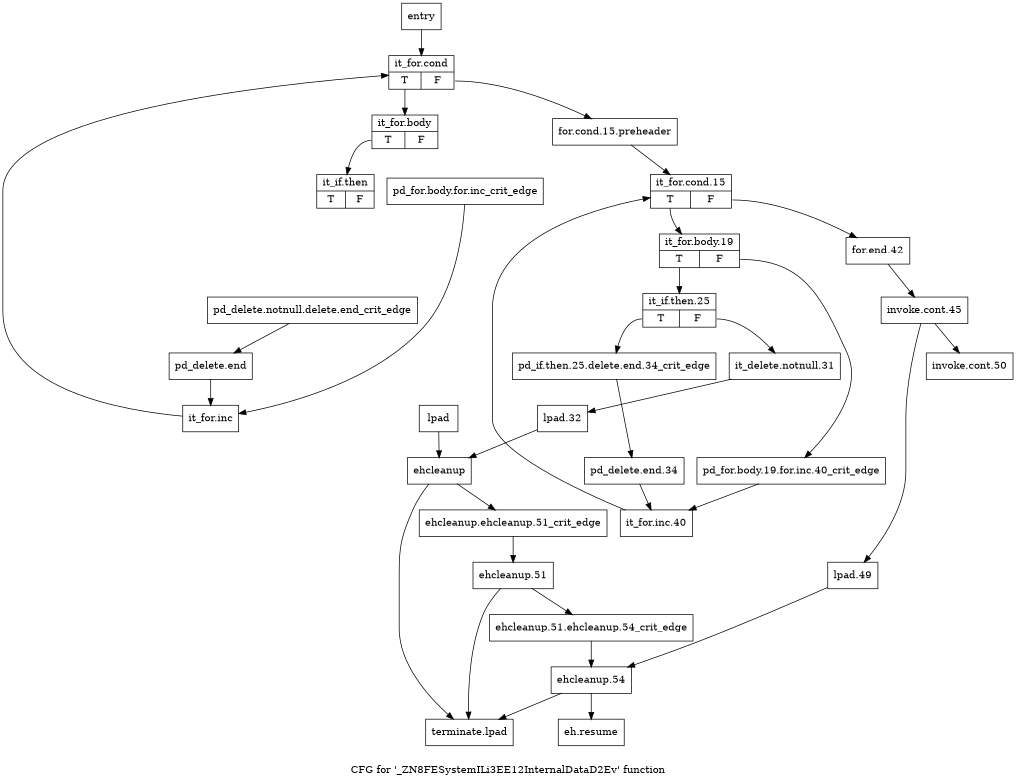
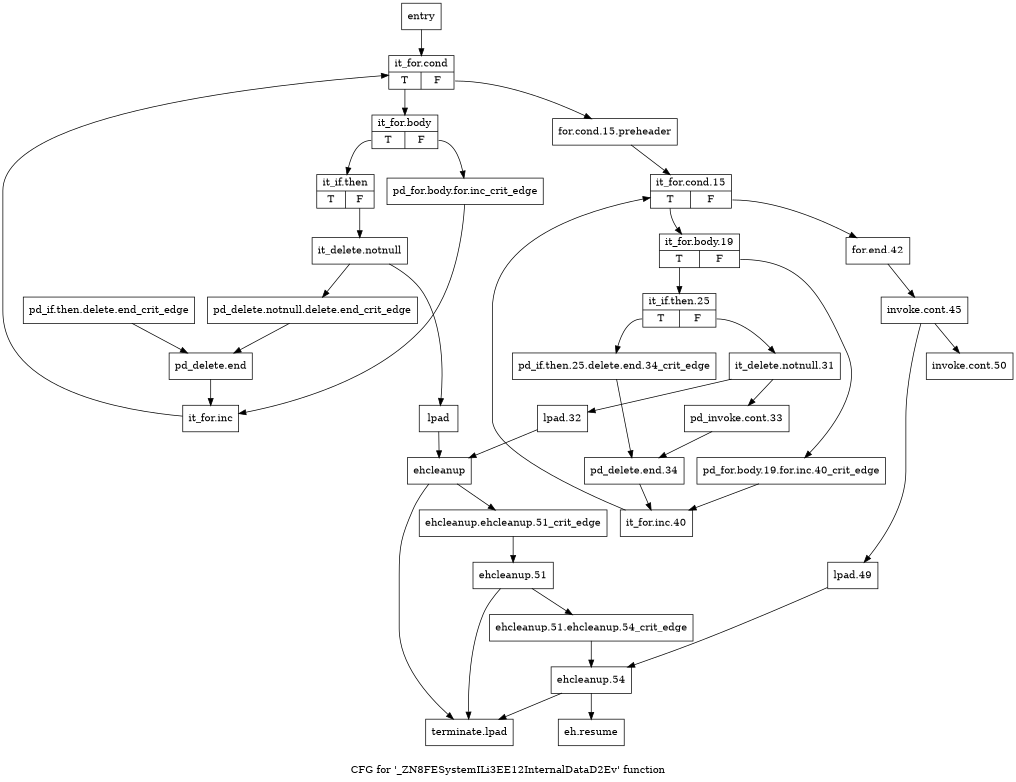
none -> (455, 151)
none -> (360, 251)
none -> (109, 310)
none -> (737, 419)
